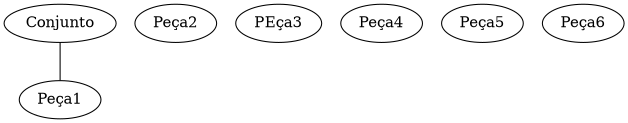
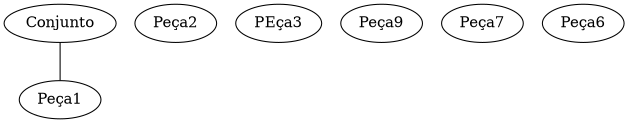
(382, 23) -> (382, 23)
(482, 23) -> (482, 23)
